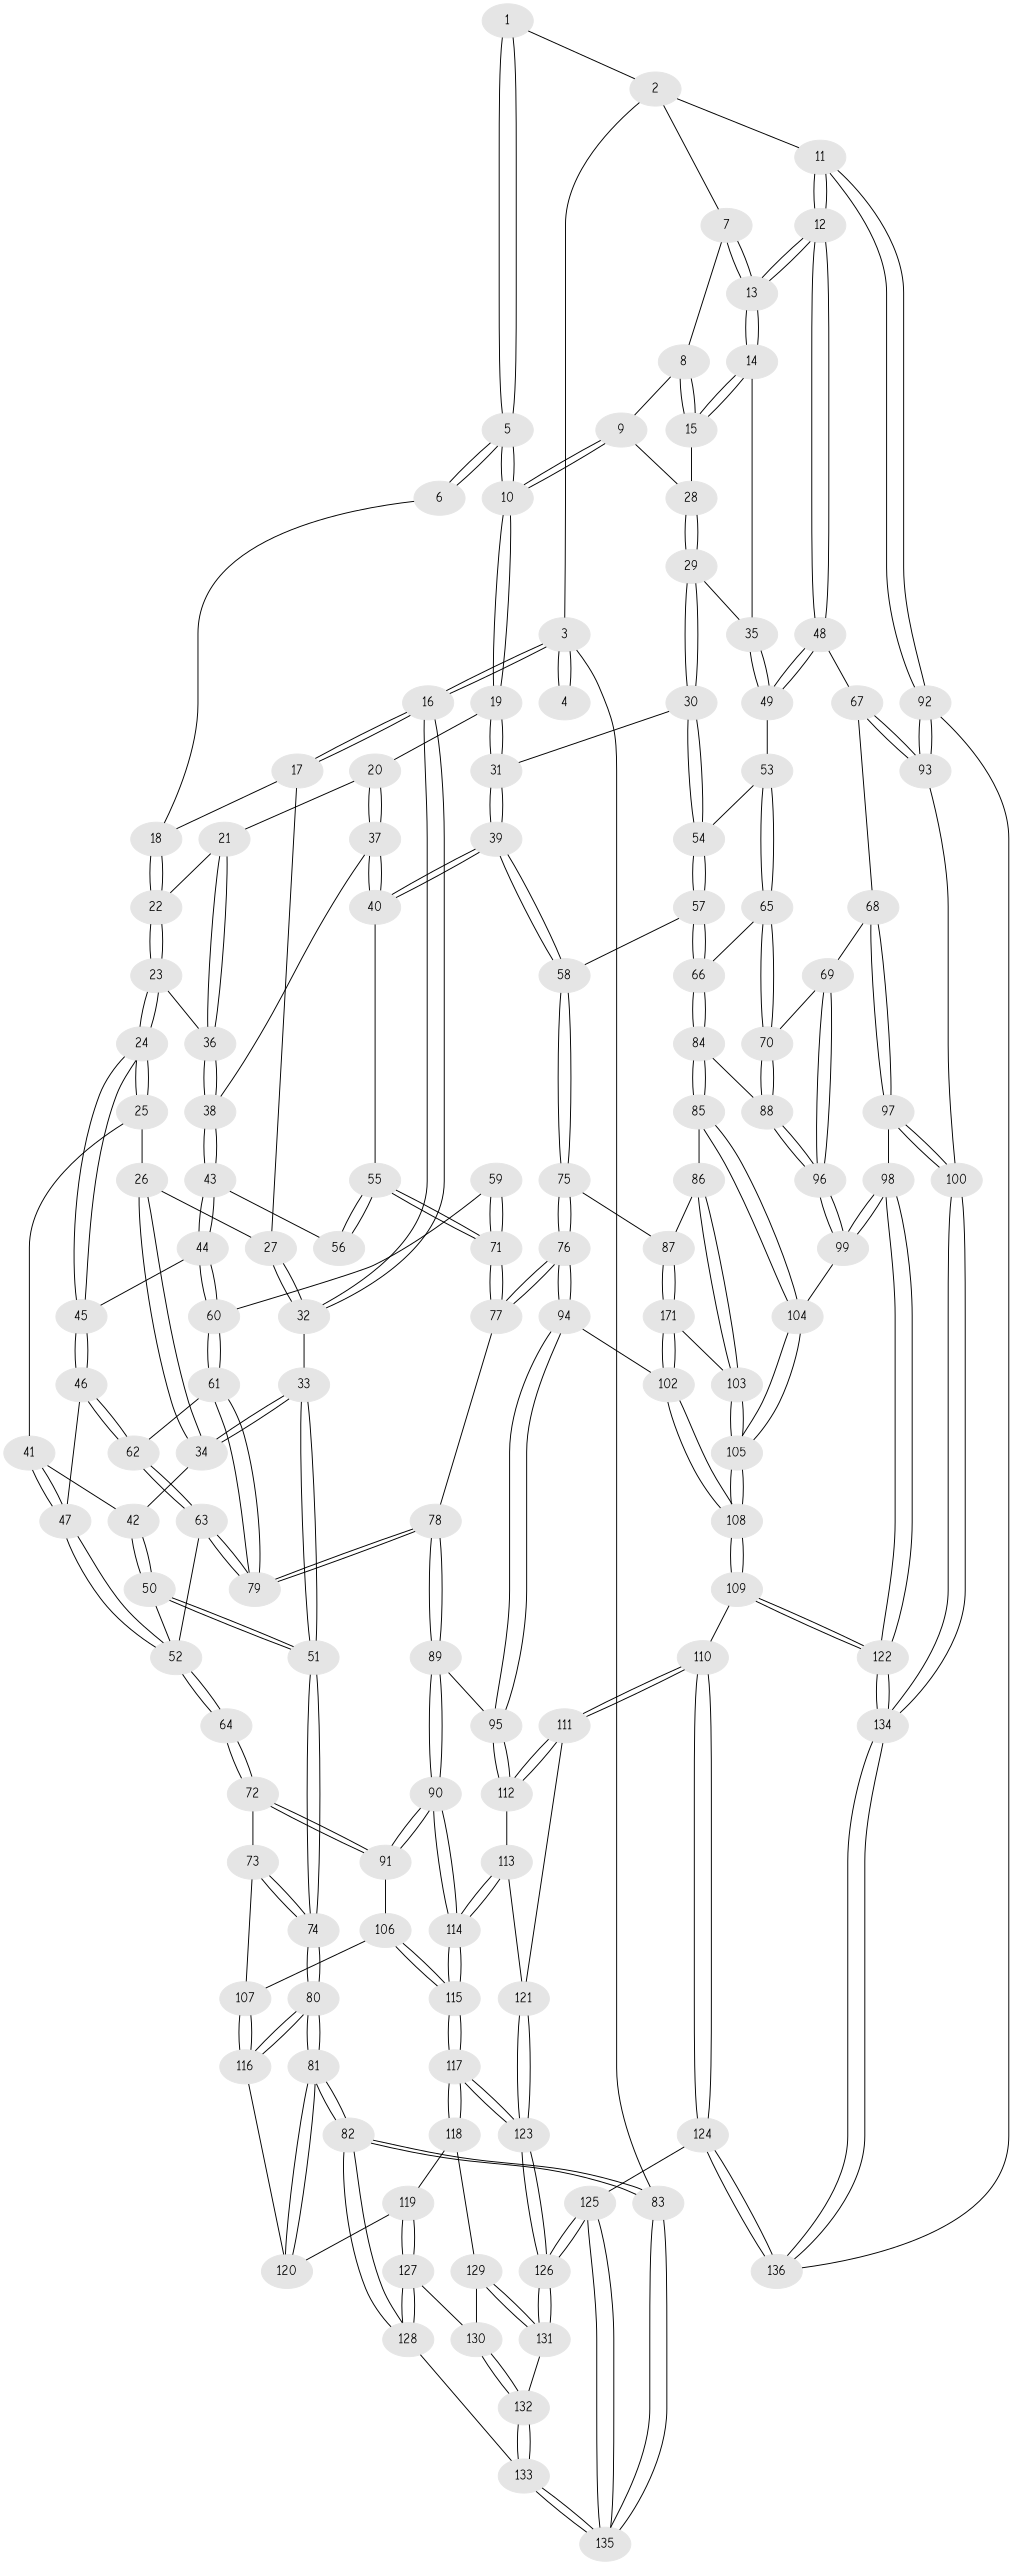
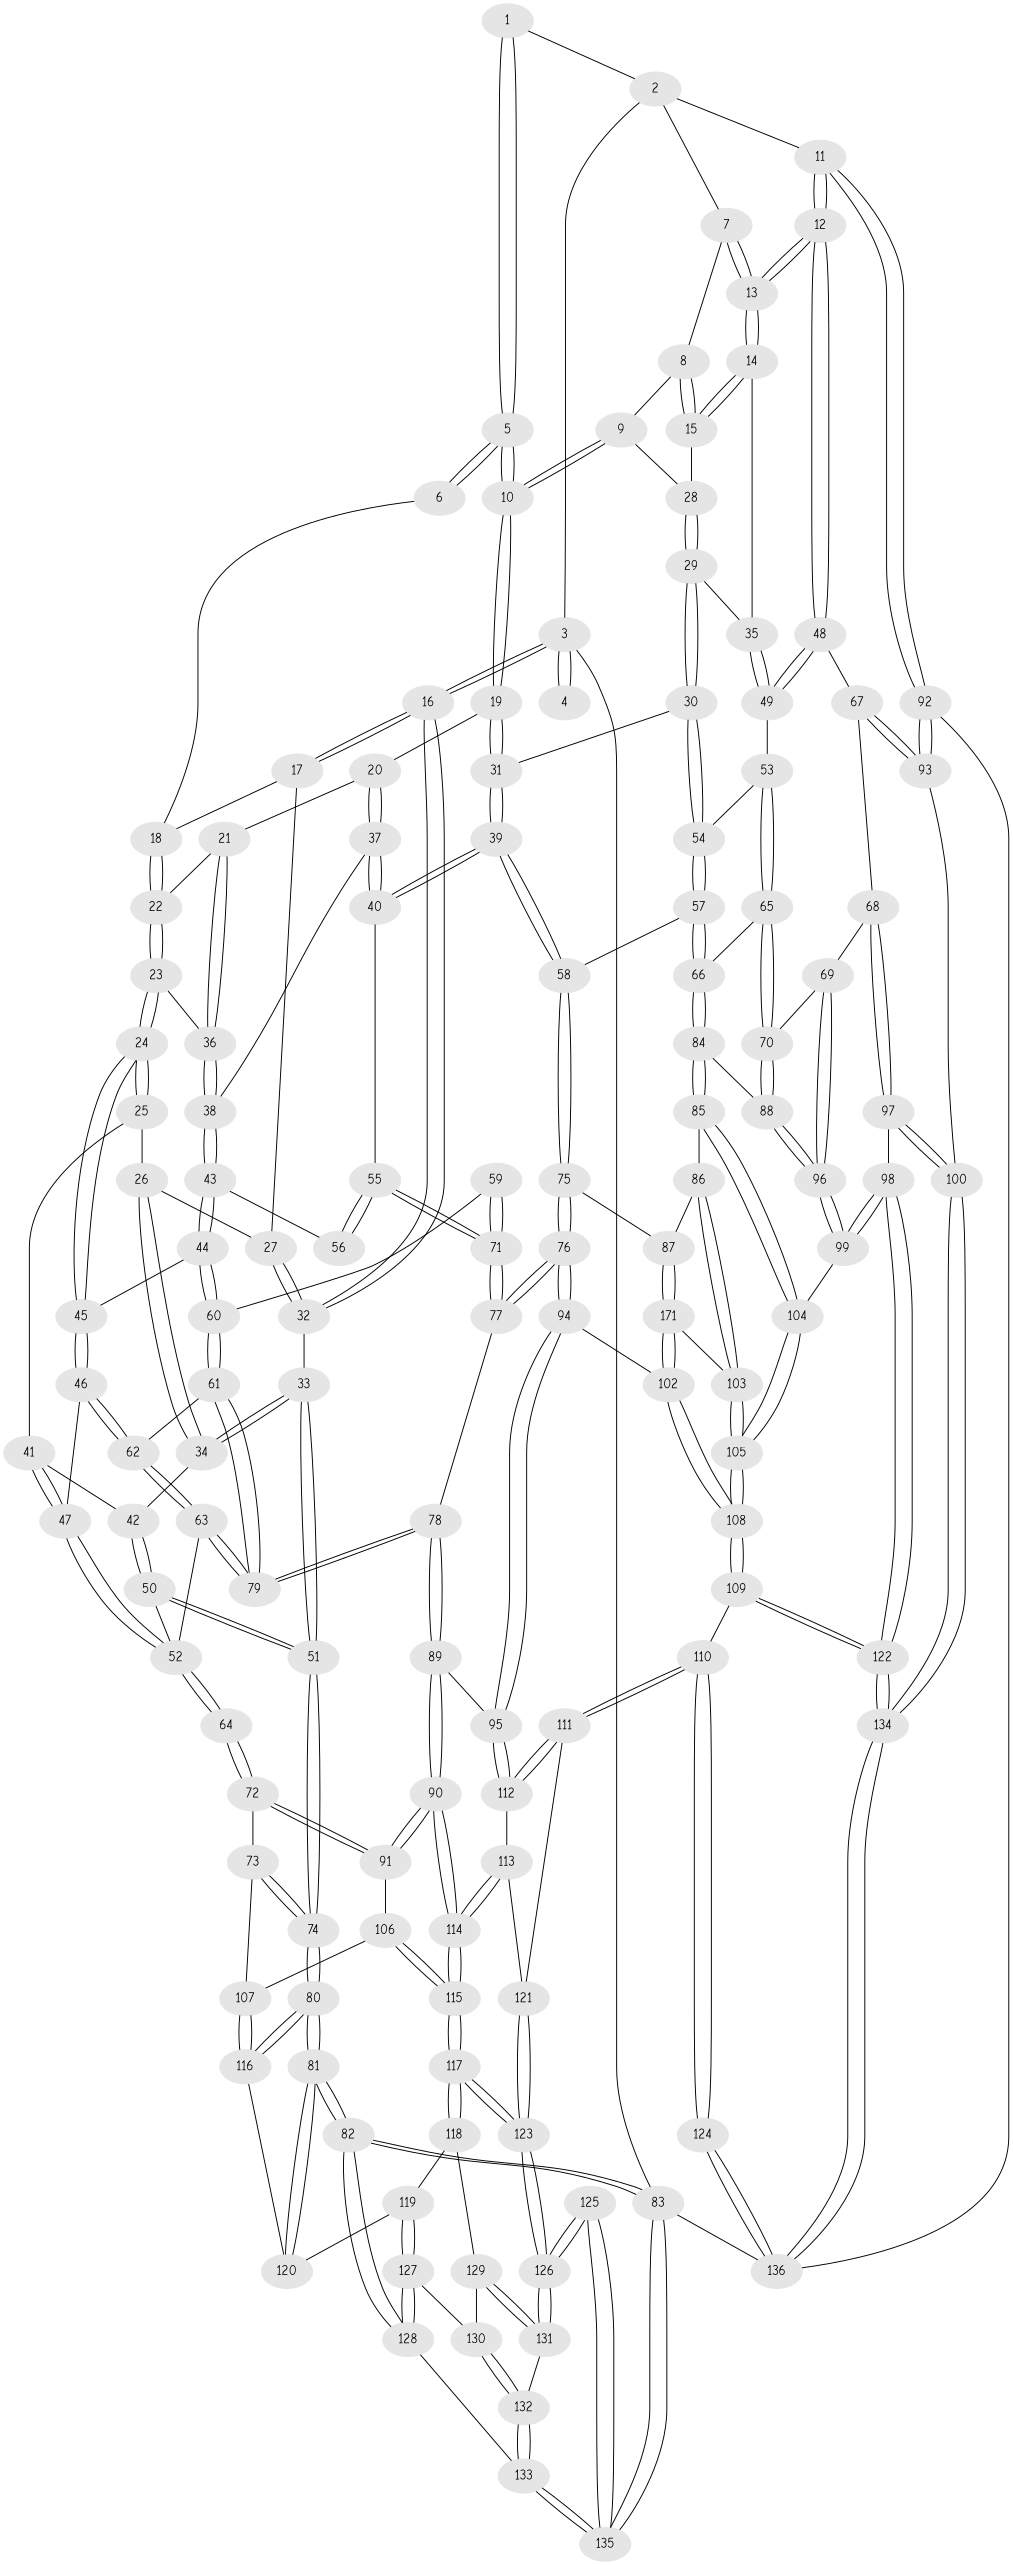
(648, 2168) -> none
none -> (718, 2237)
